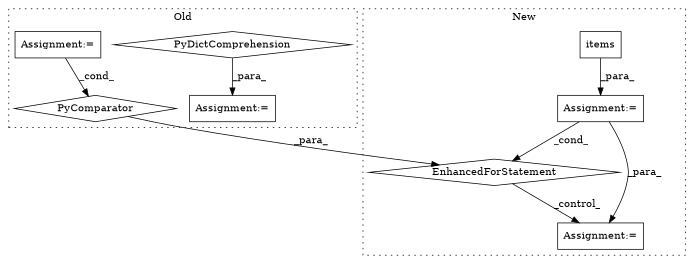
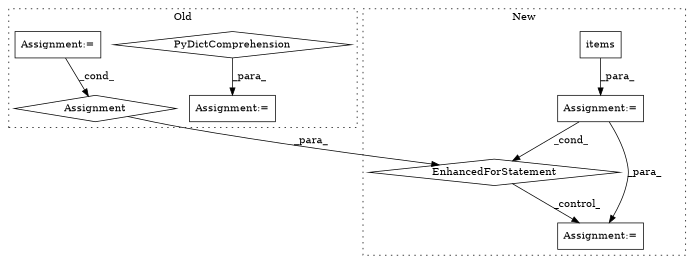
(95, 109) -> (95, 109)
